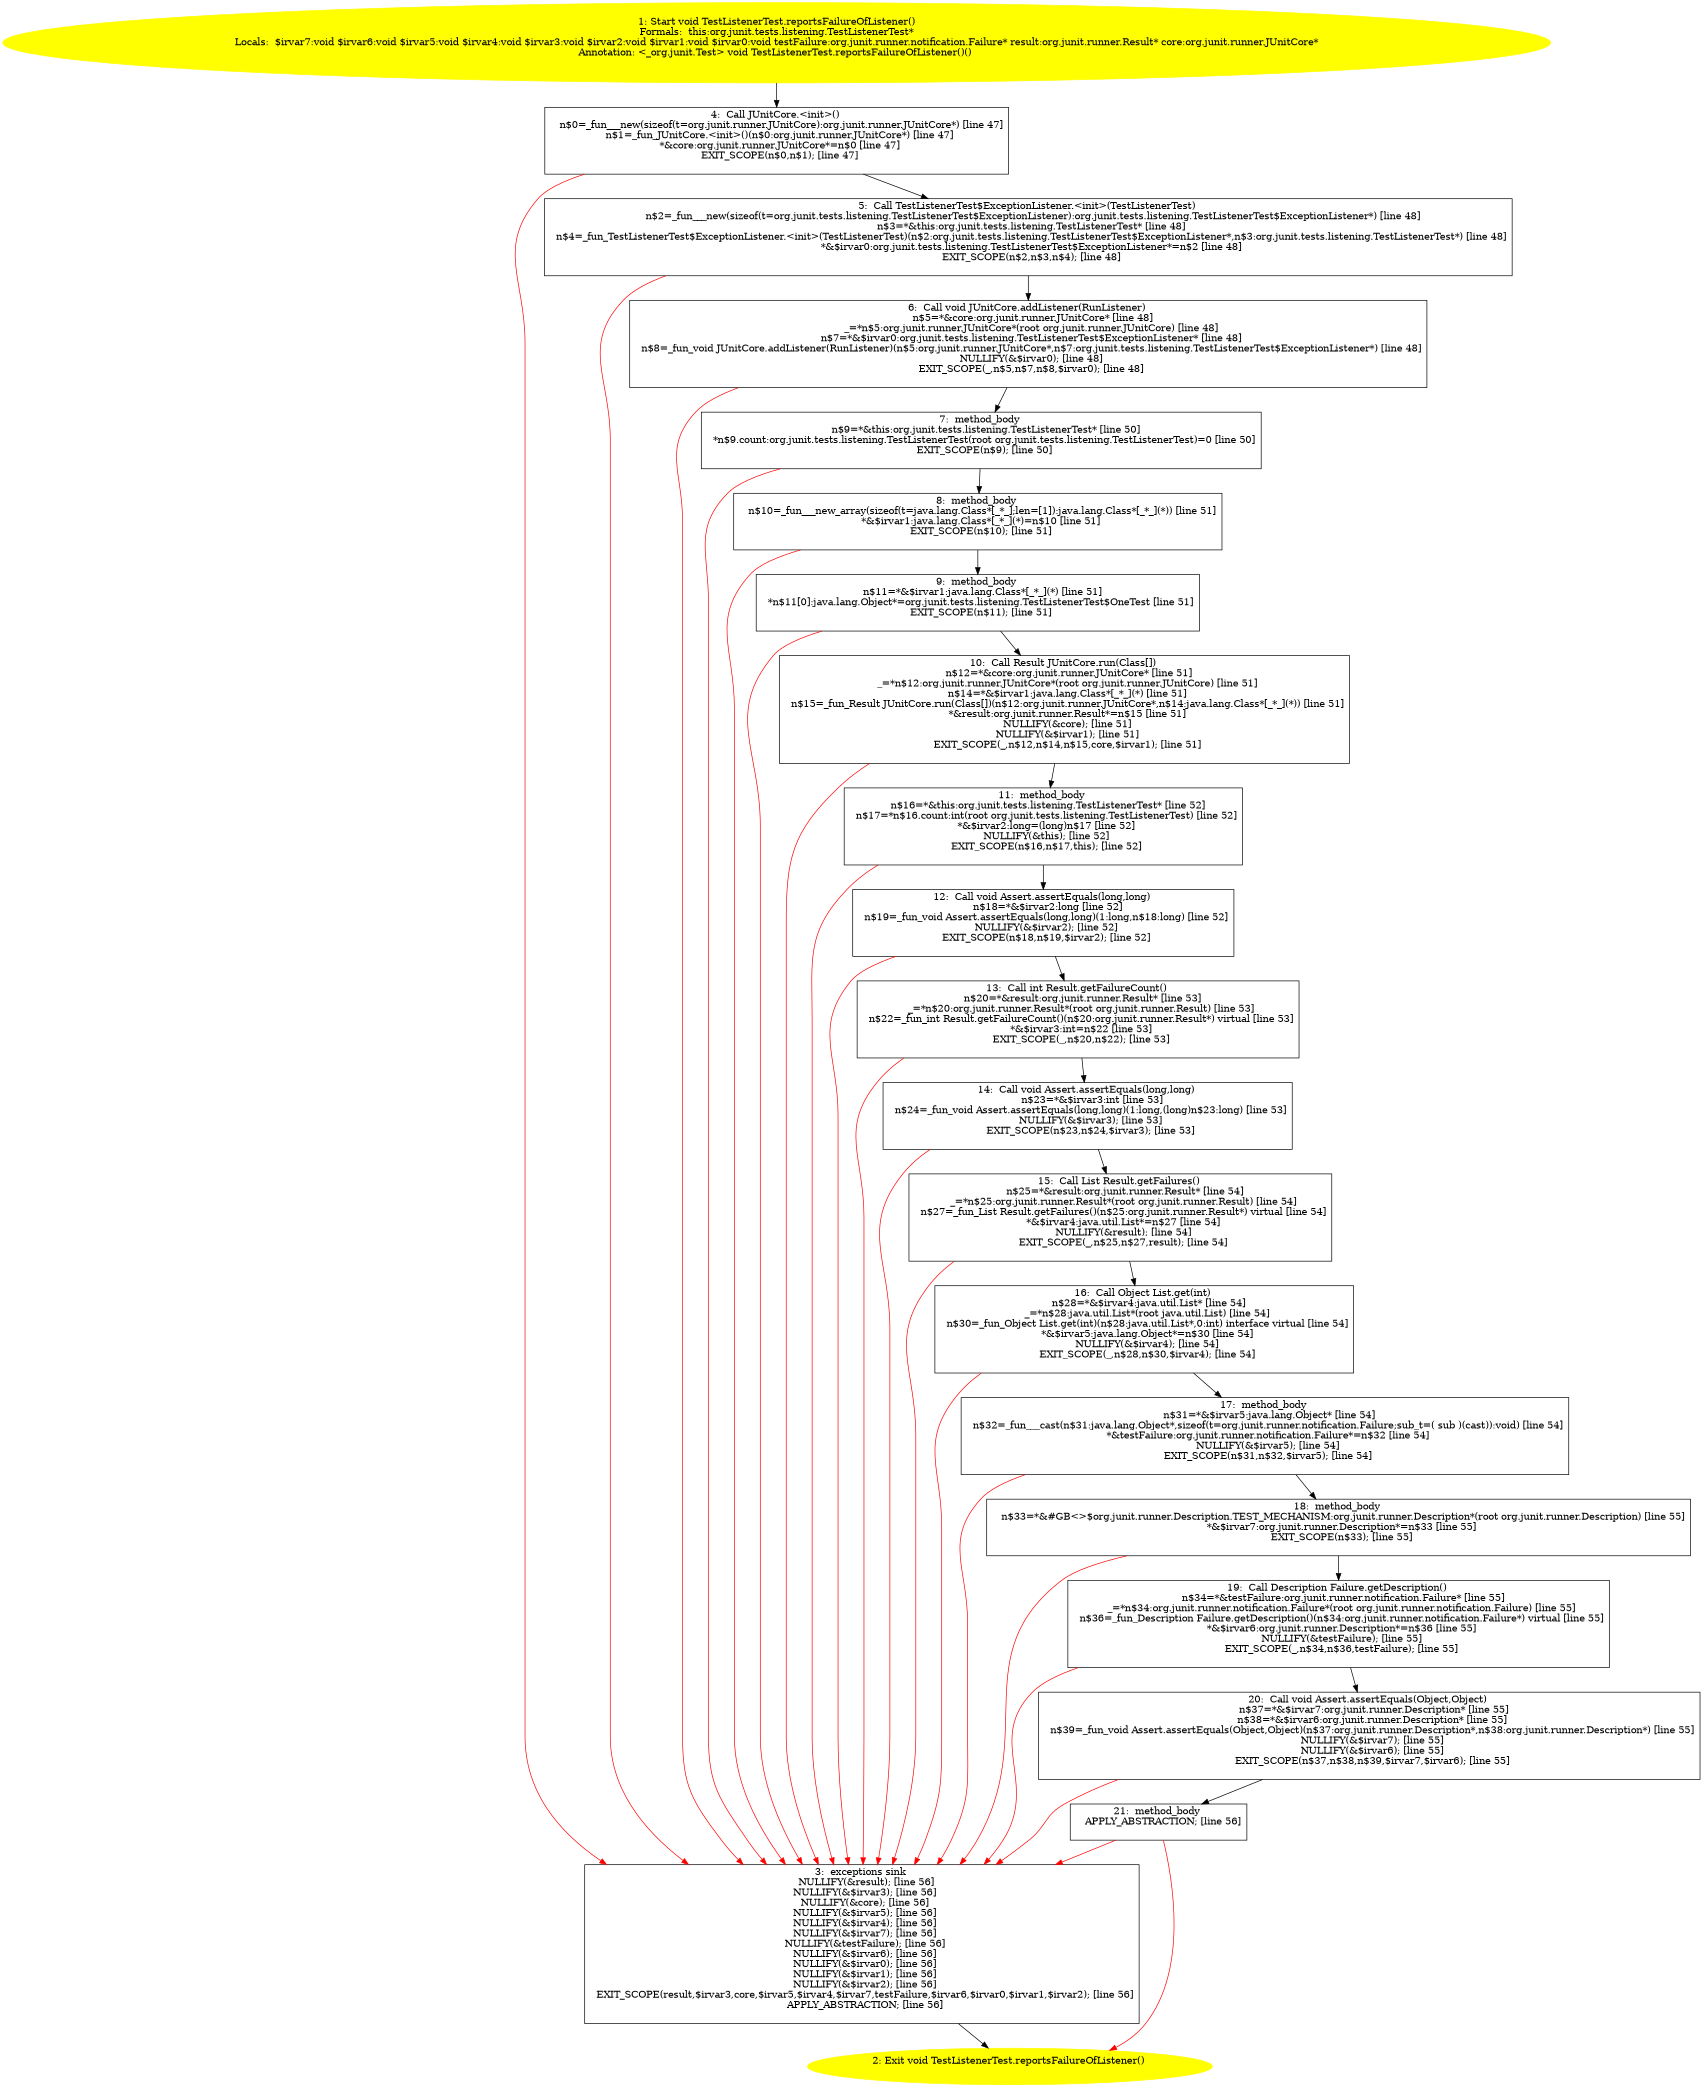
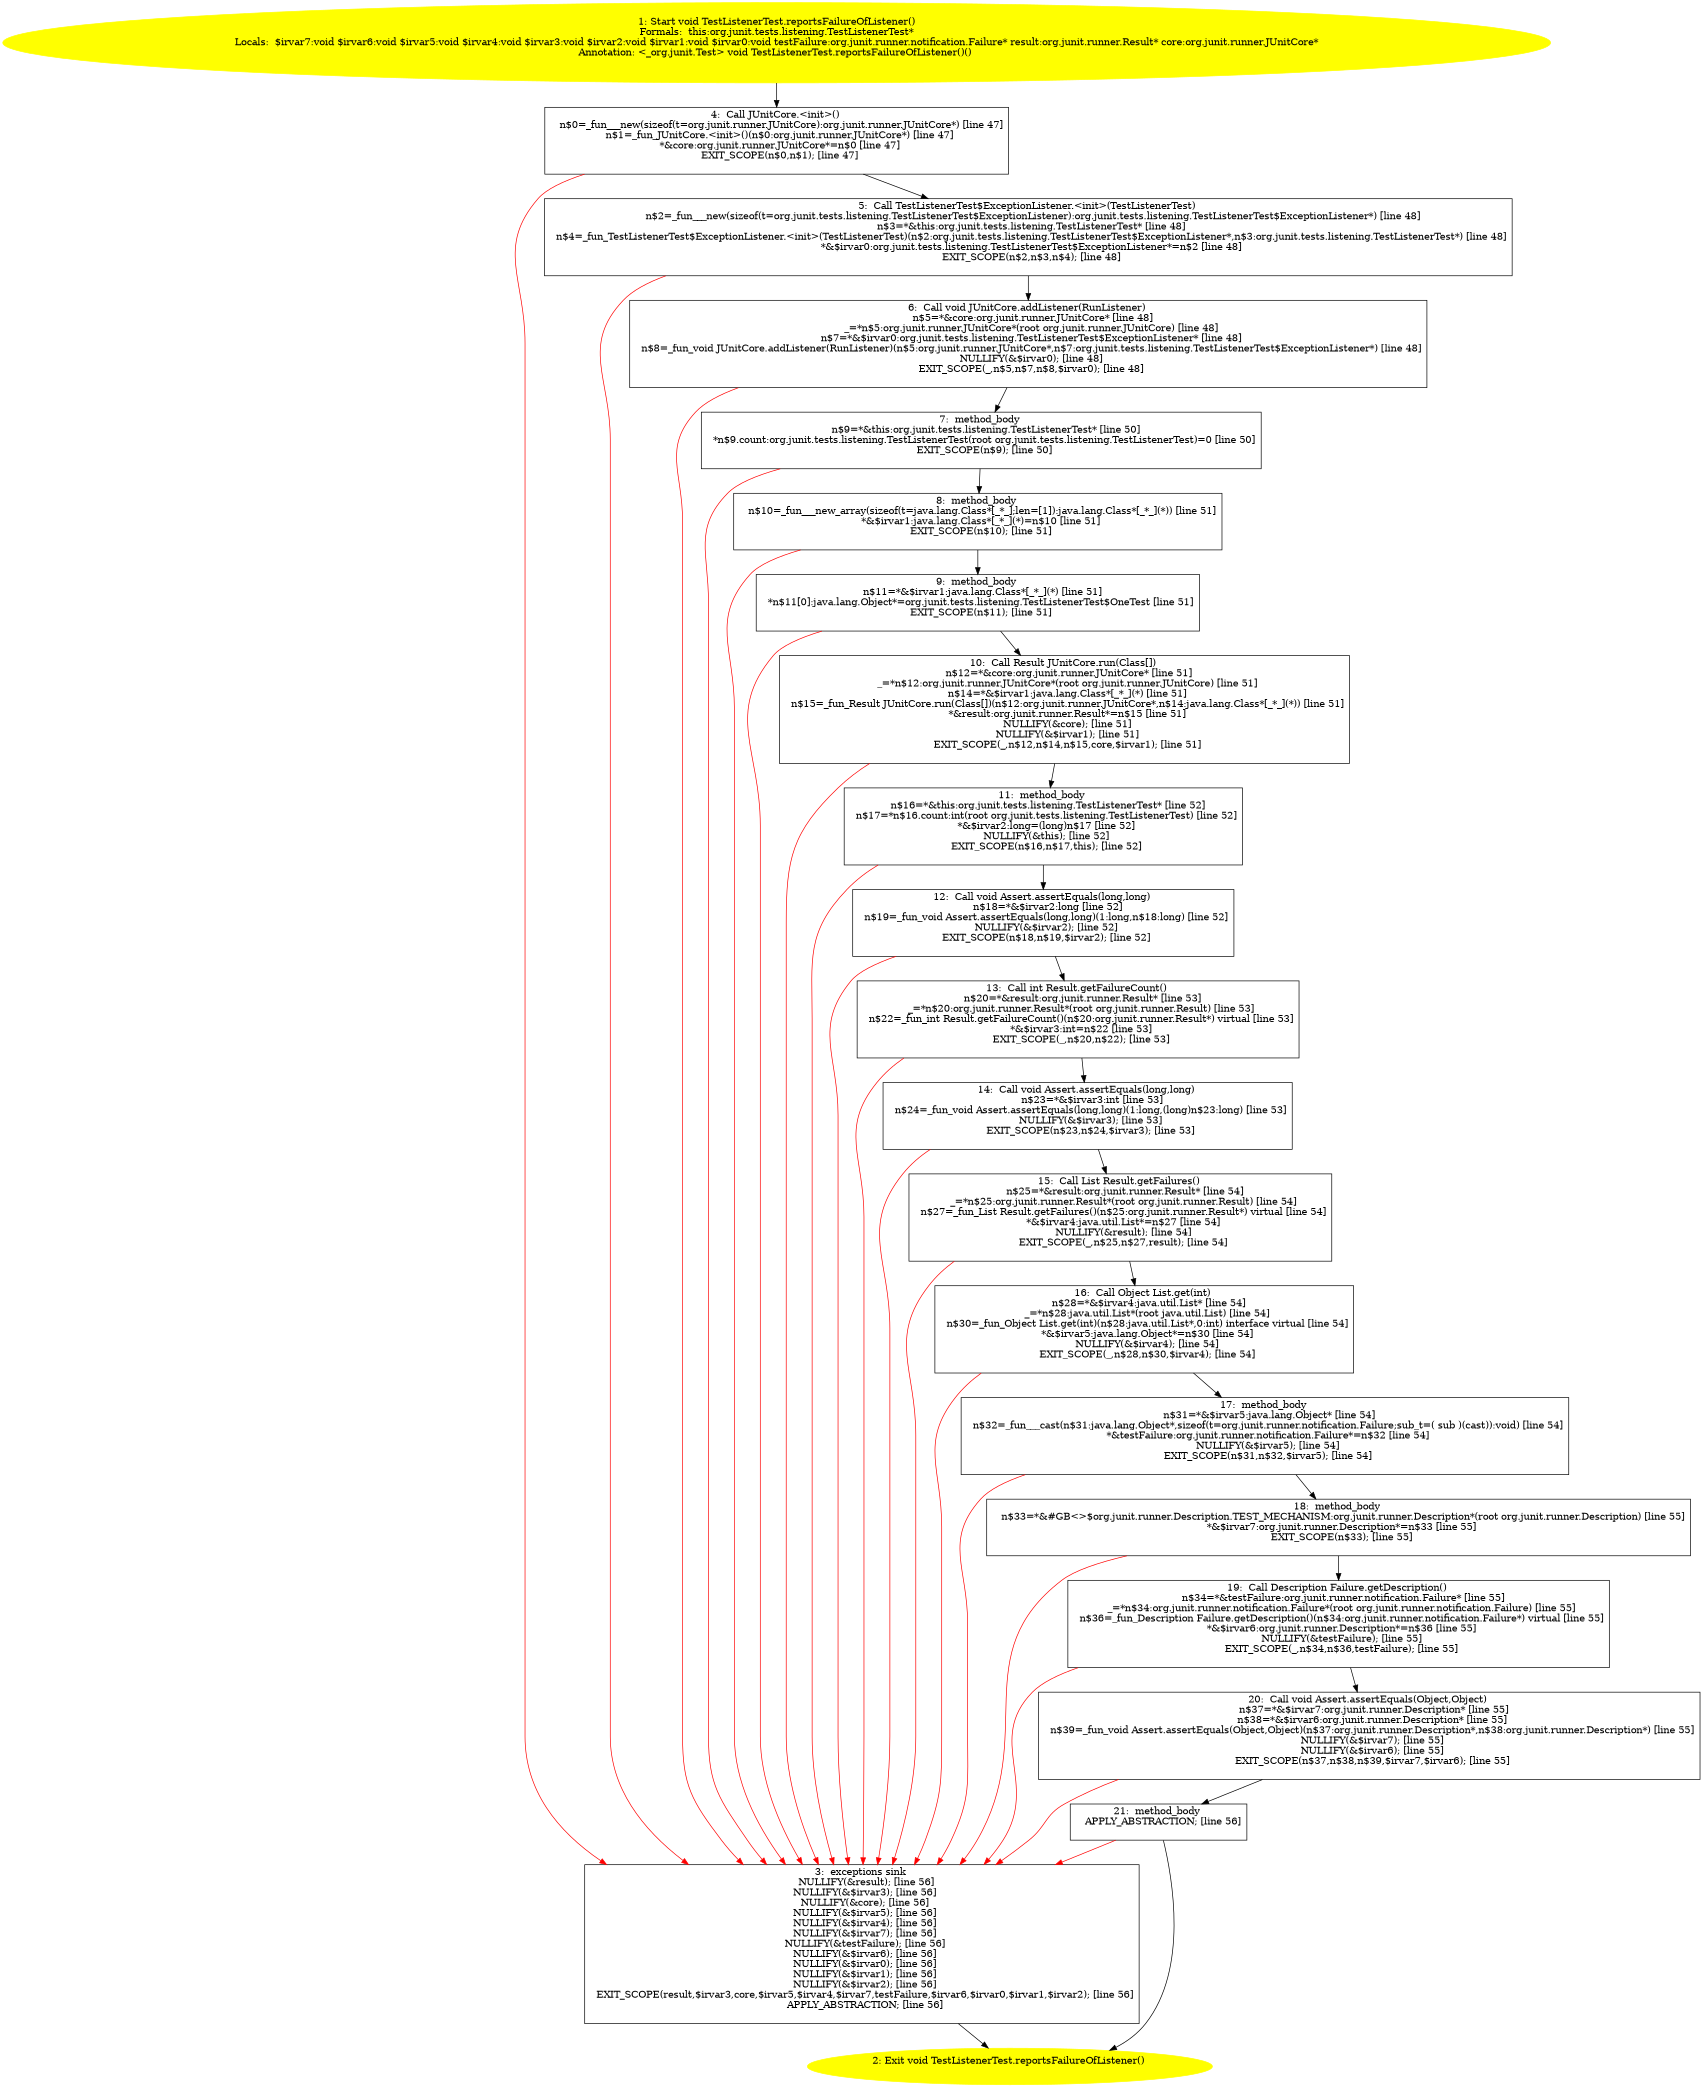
(1172, 1953) -> (1172, 1953)
